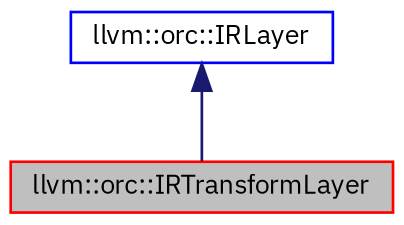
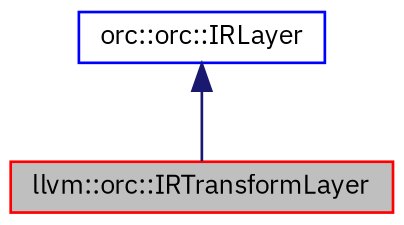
(202, 37) -> (202, 37)
